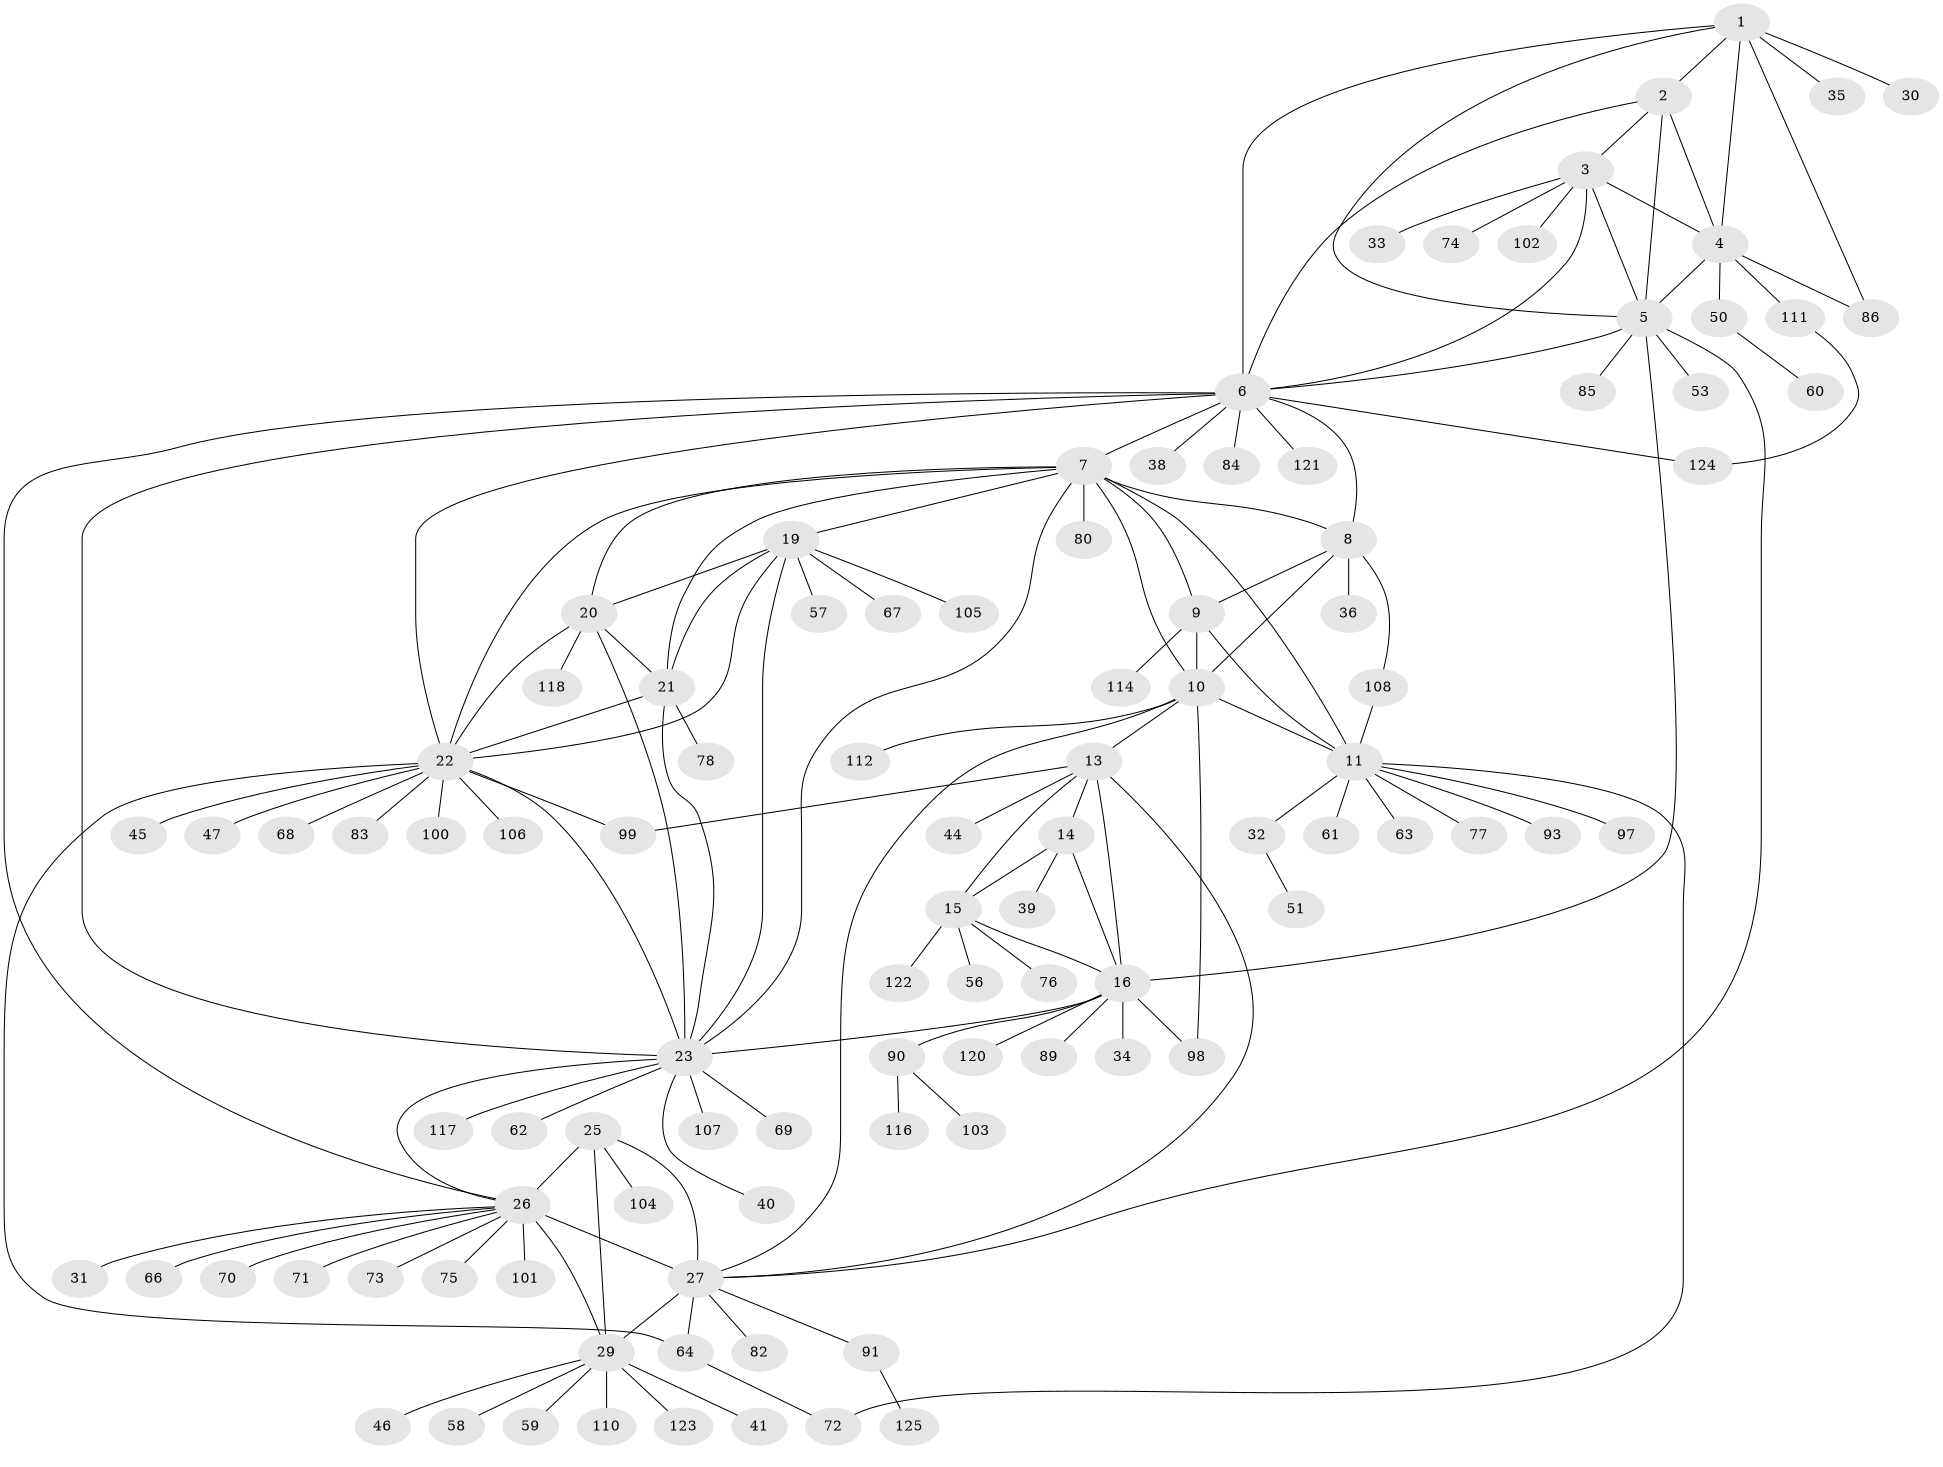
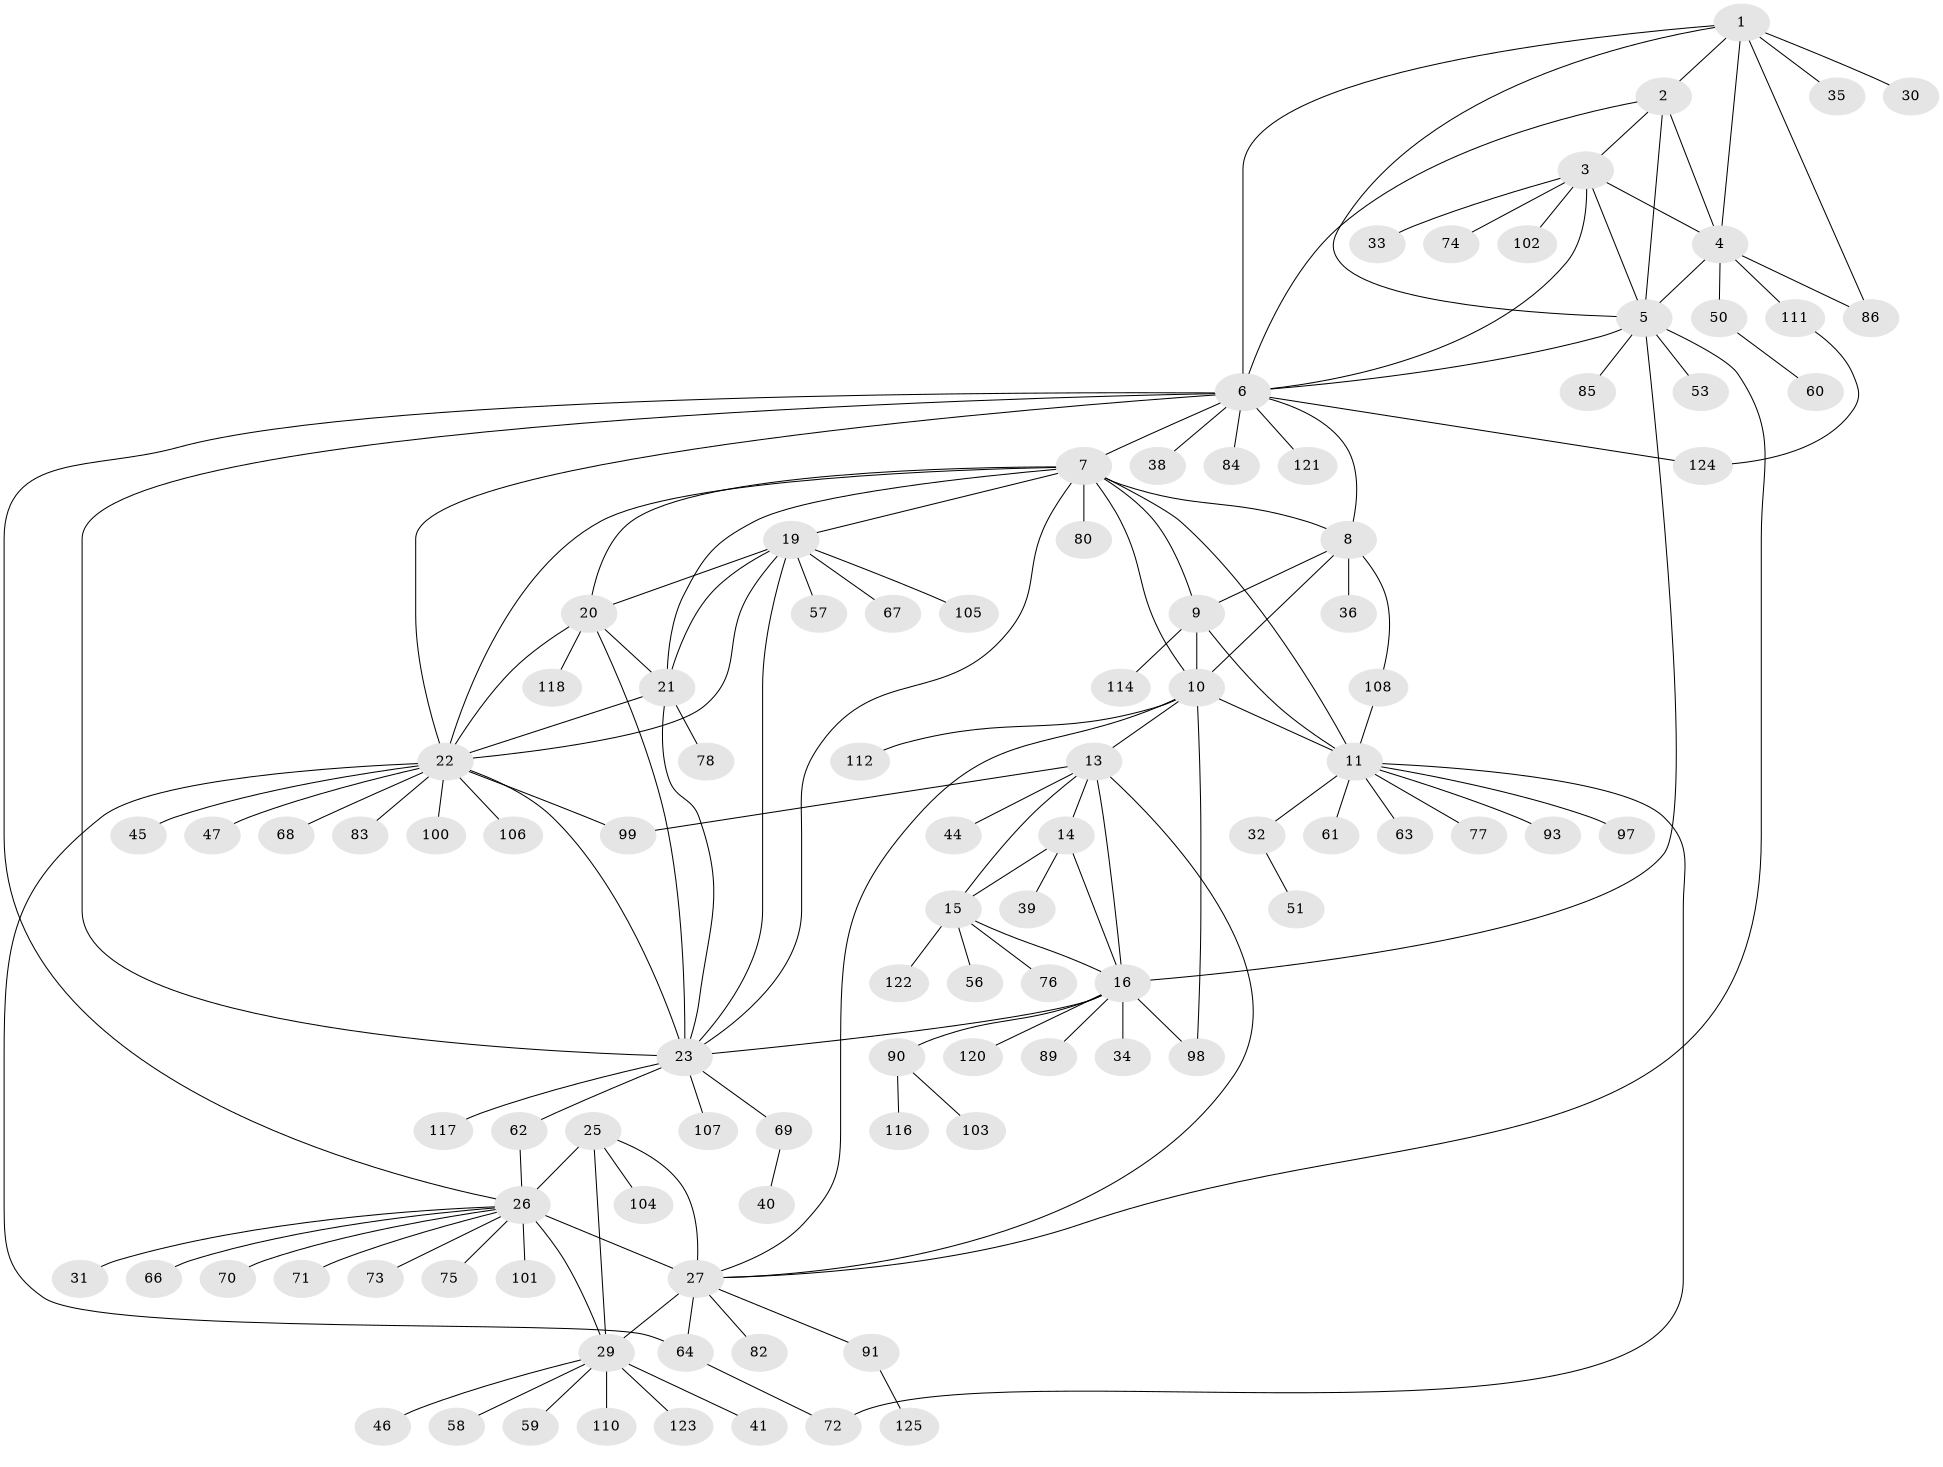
(455, 1087) -> (521, 1168)
(672, 1154) -> (775, 1168)
